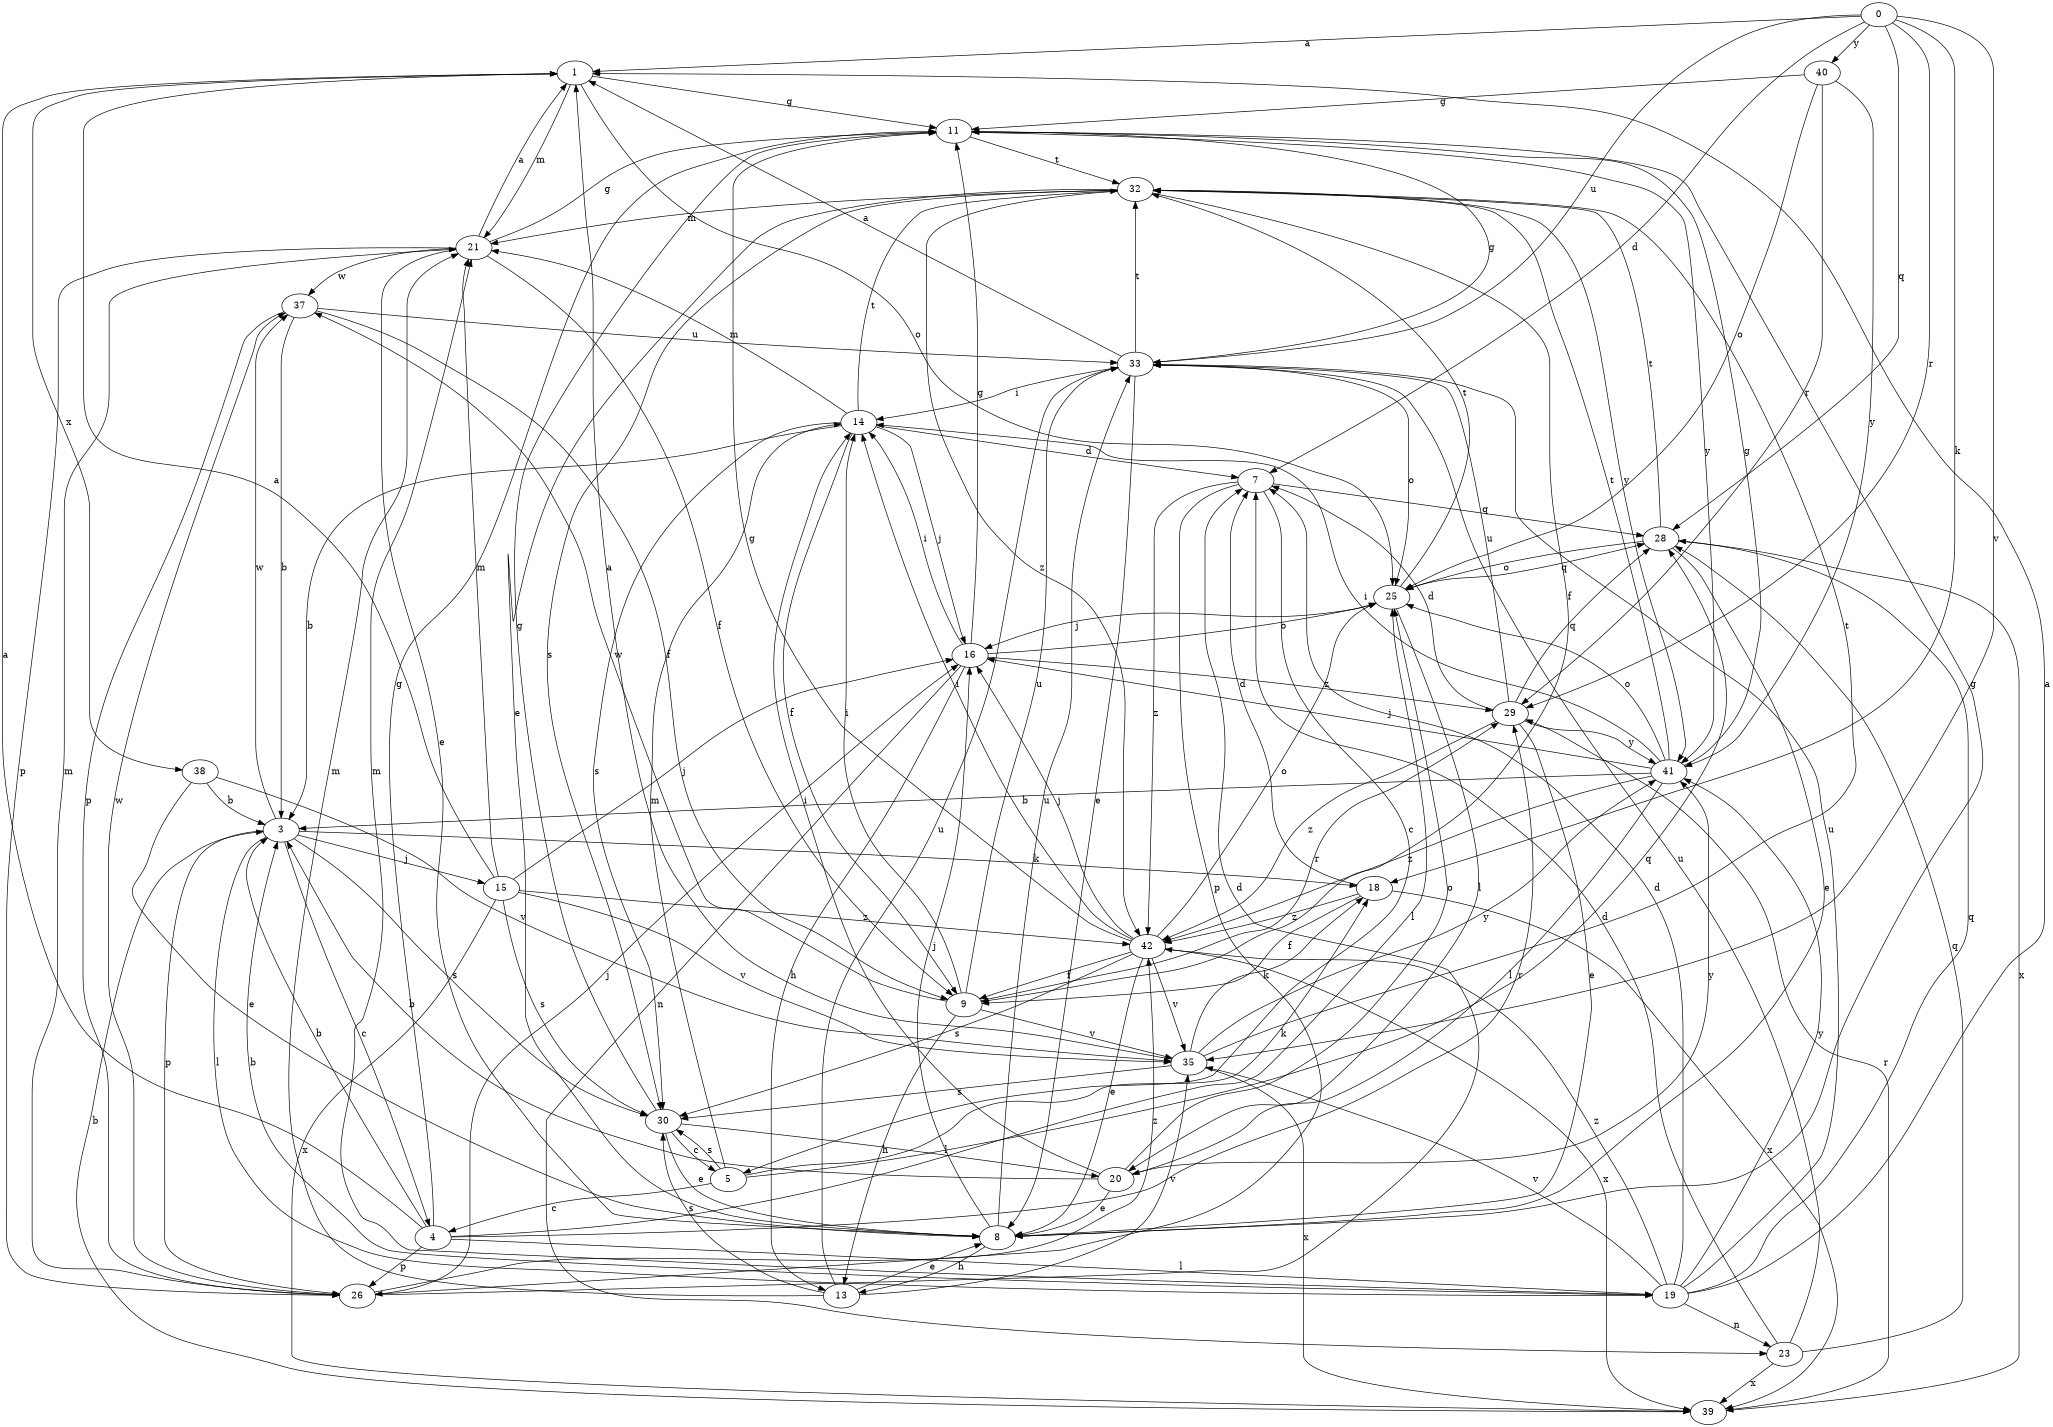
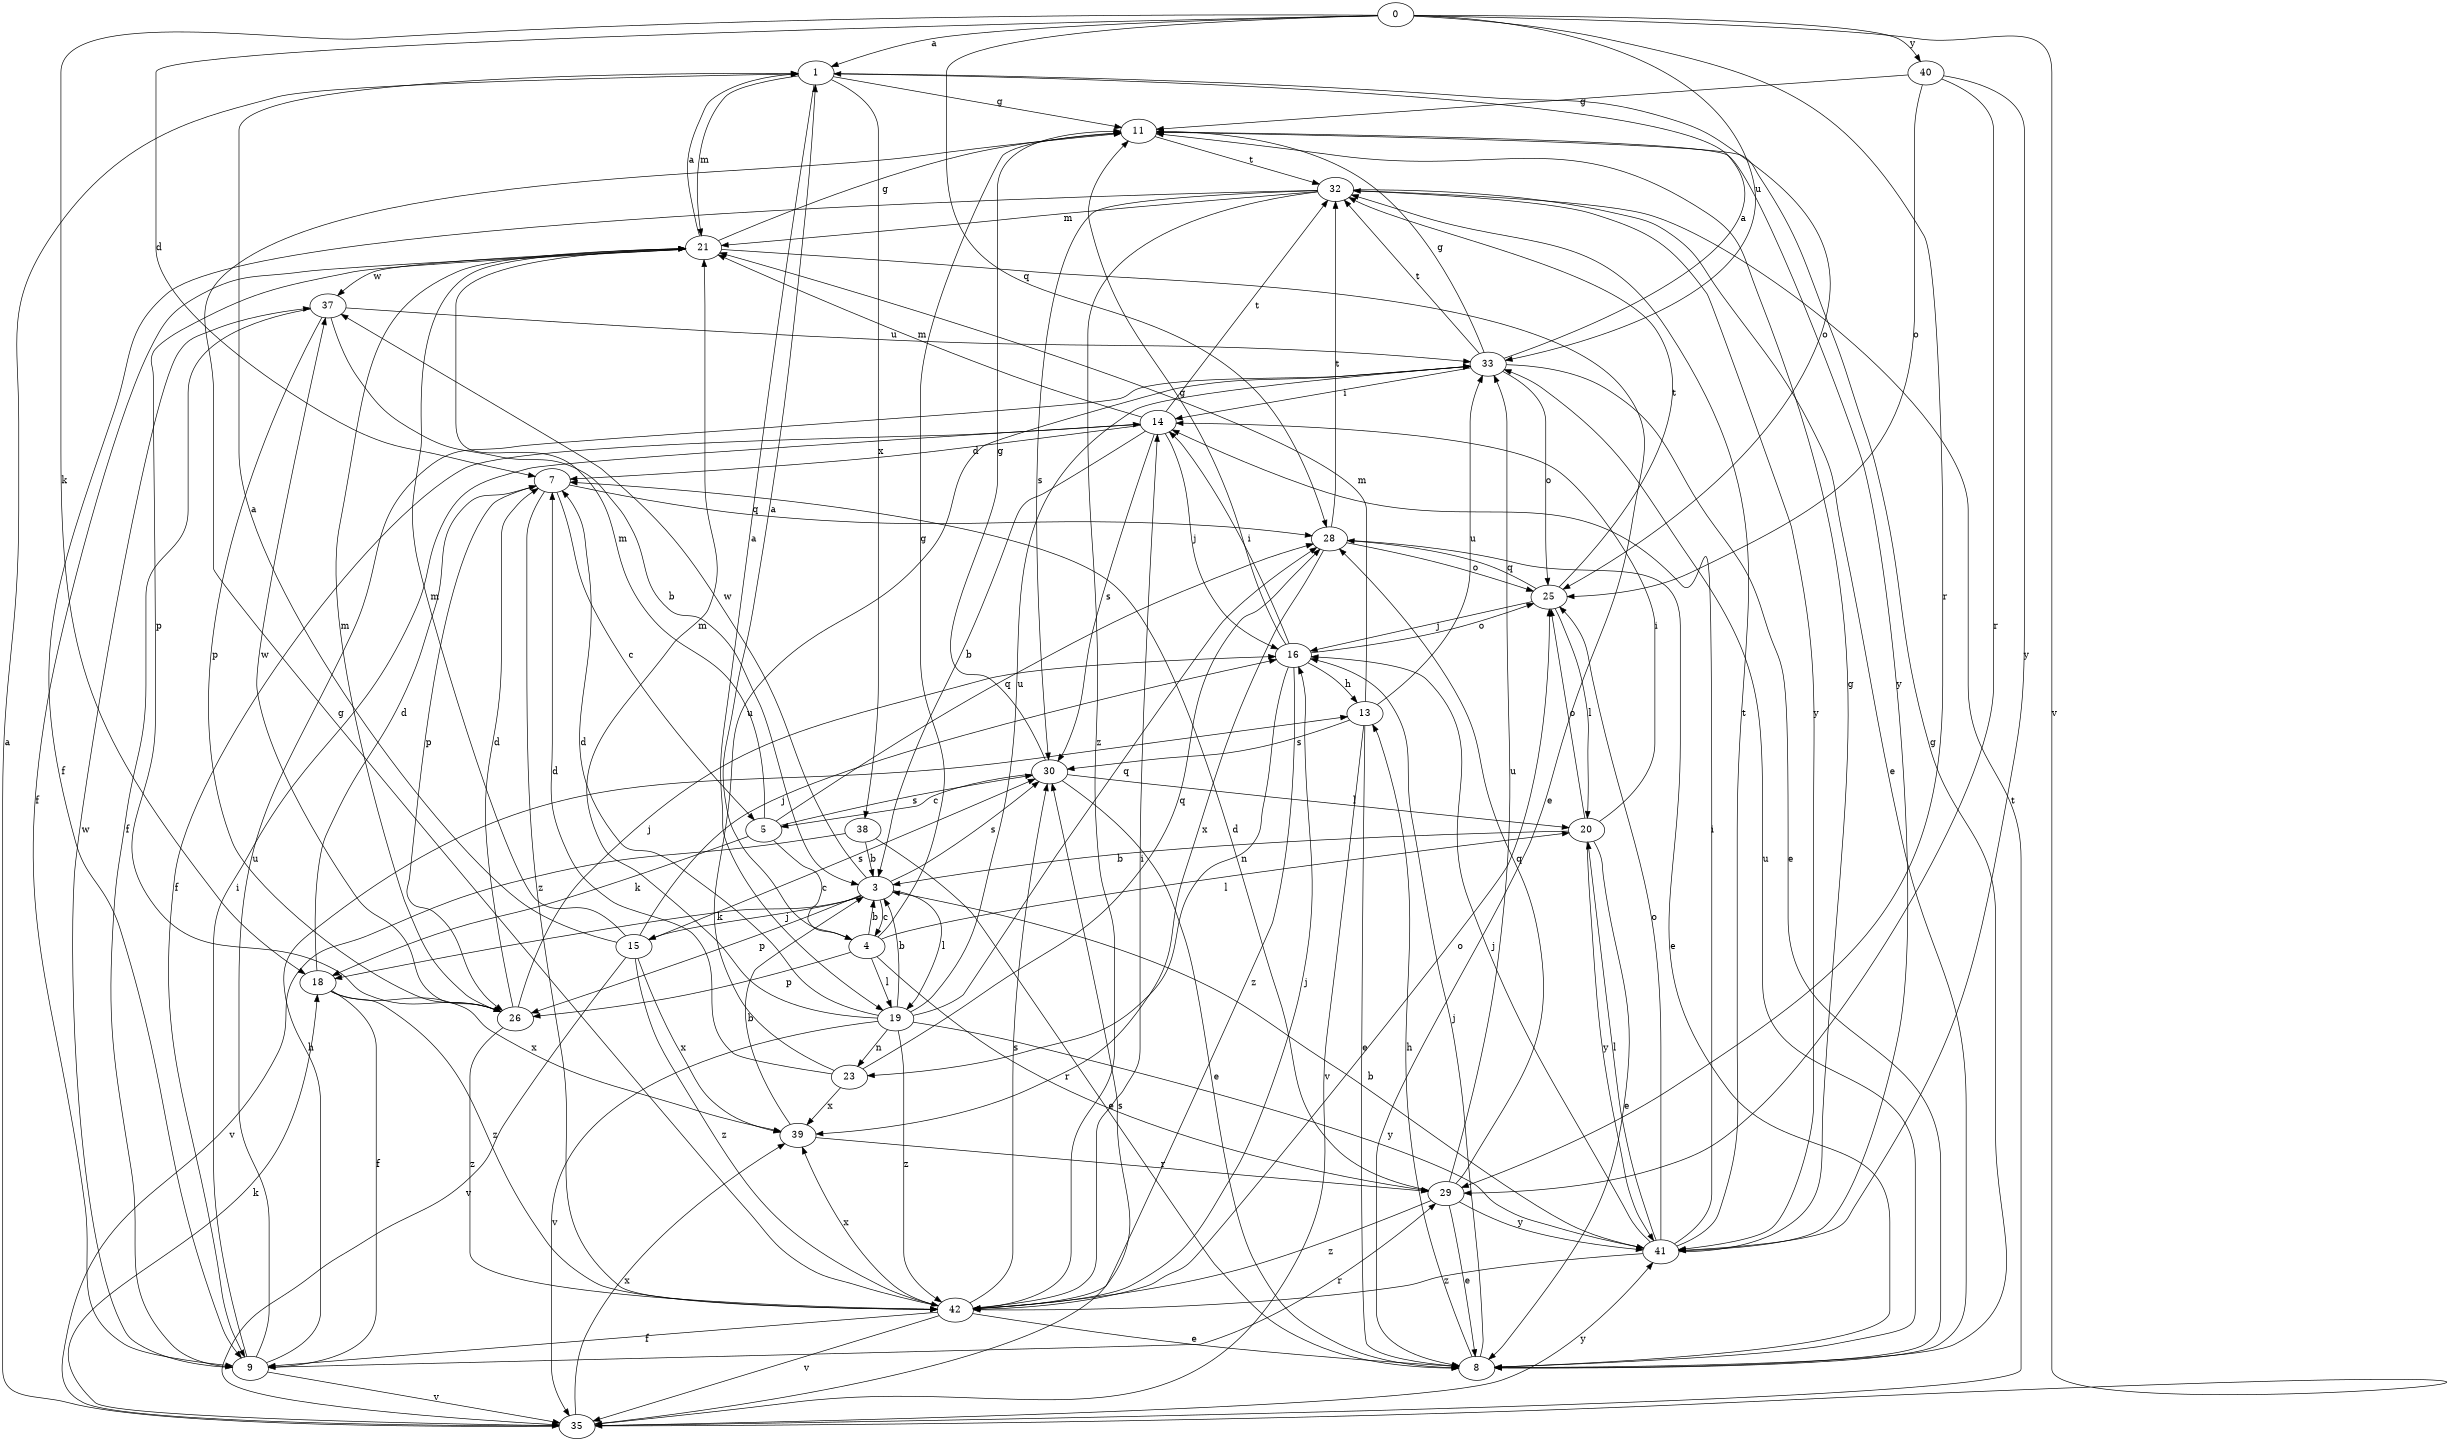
(1851, 308) -> (744, 575)
(1225, 678) -> (1217, 1047)
(653, 744) -> (515, 452)
(1113, 1108) -> (1220, 878)
